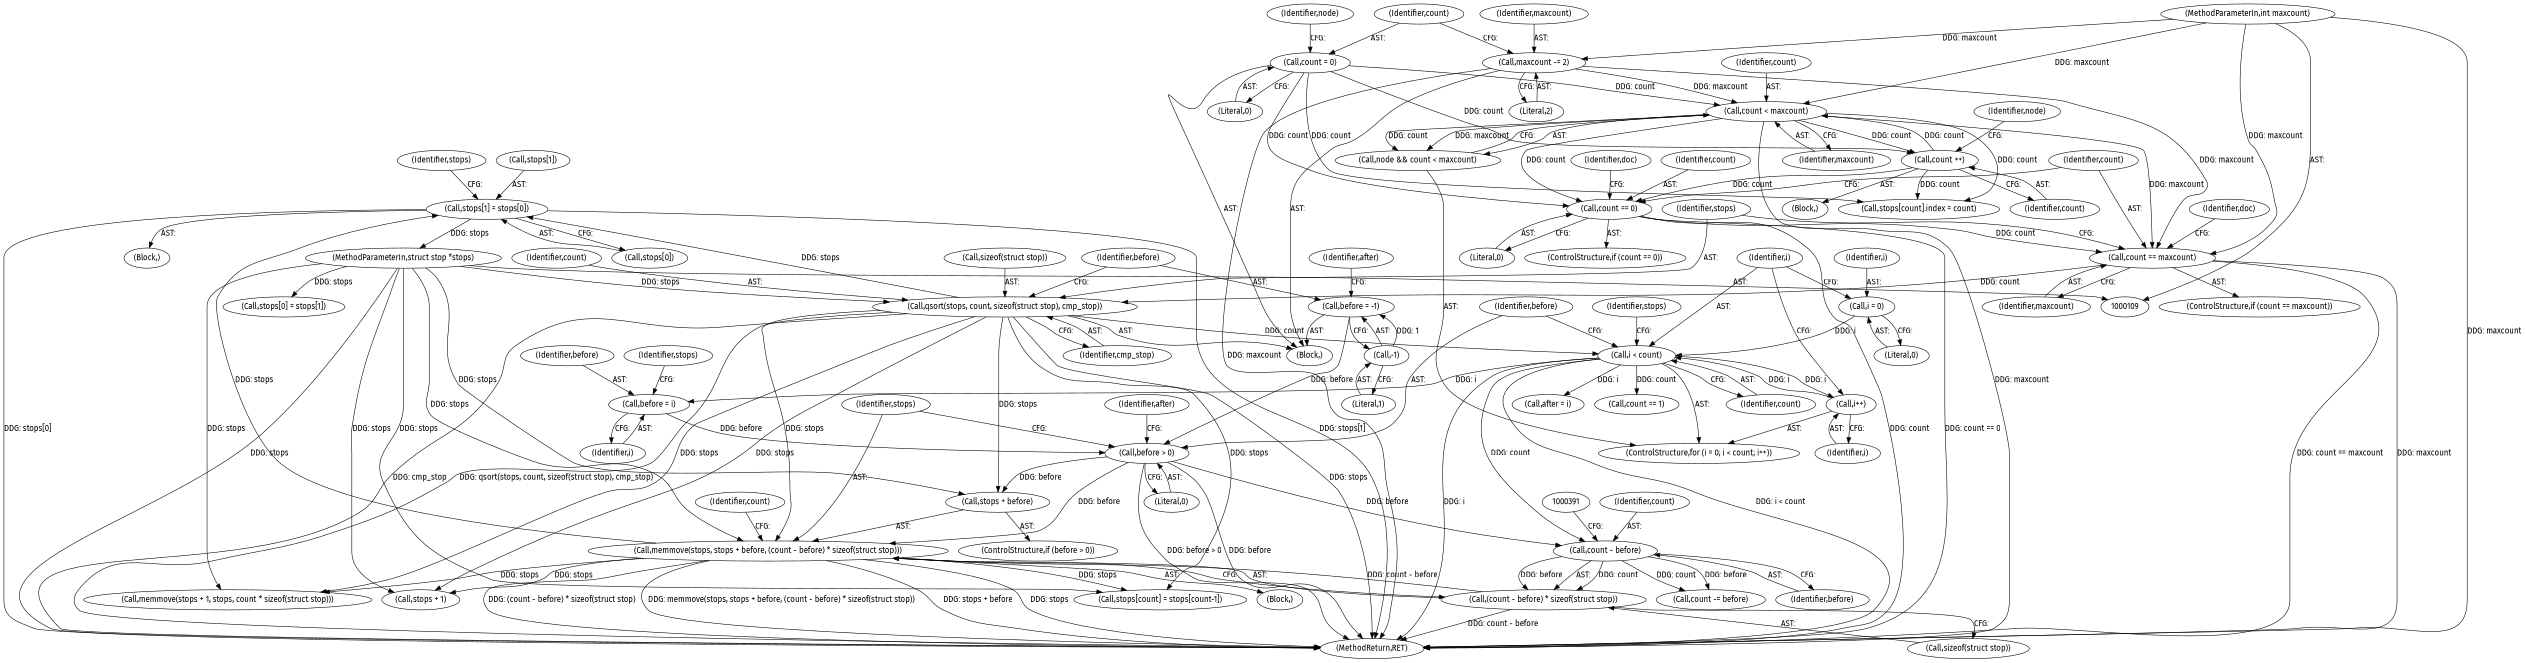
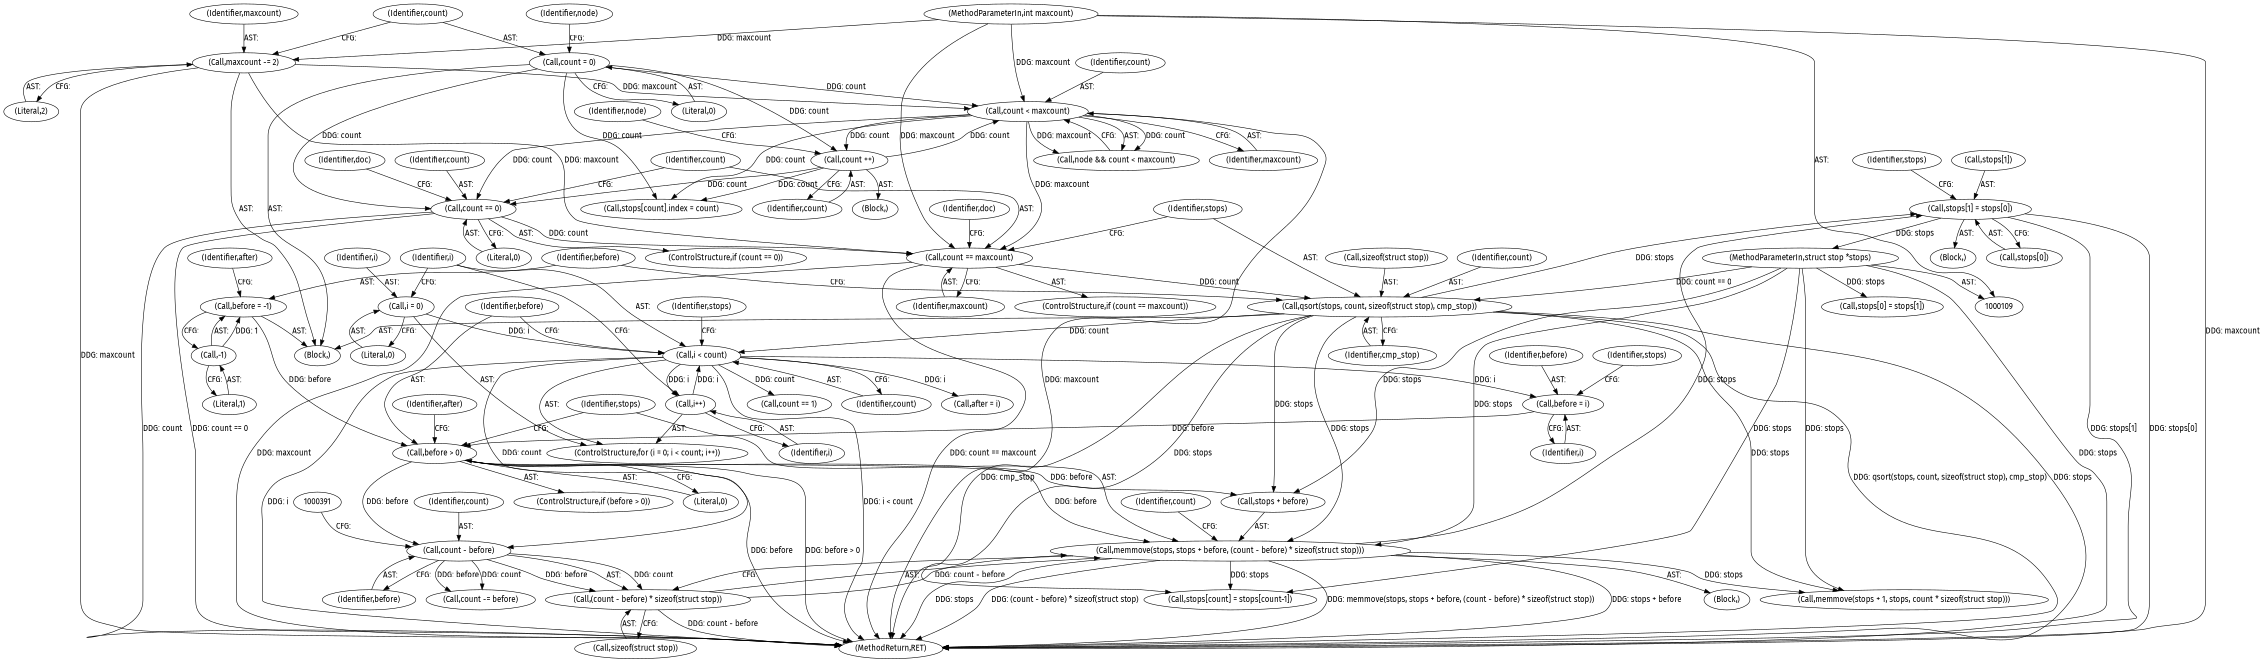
(661, 283) -> (1704, 283)
(1439, 375) -> (485, 388)
(1016, 524) -> (509, 476)
(421, 600) -> none
